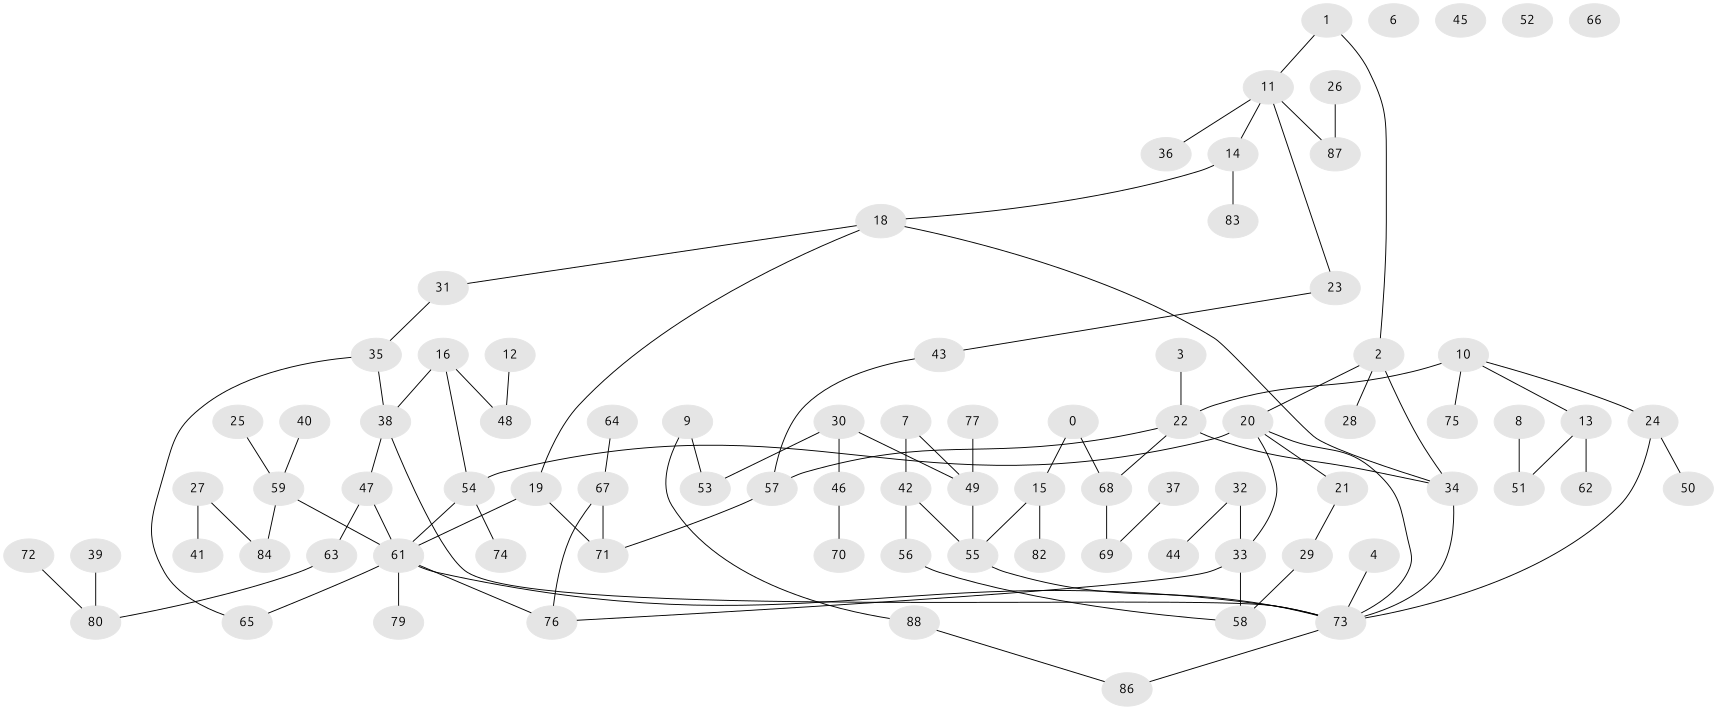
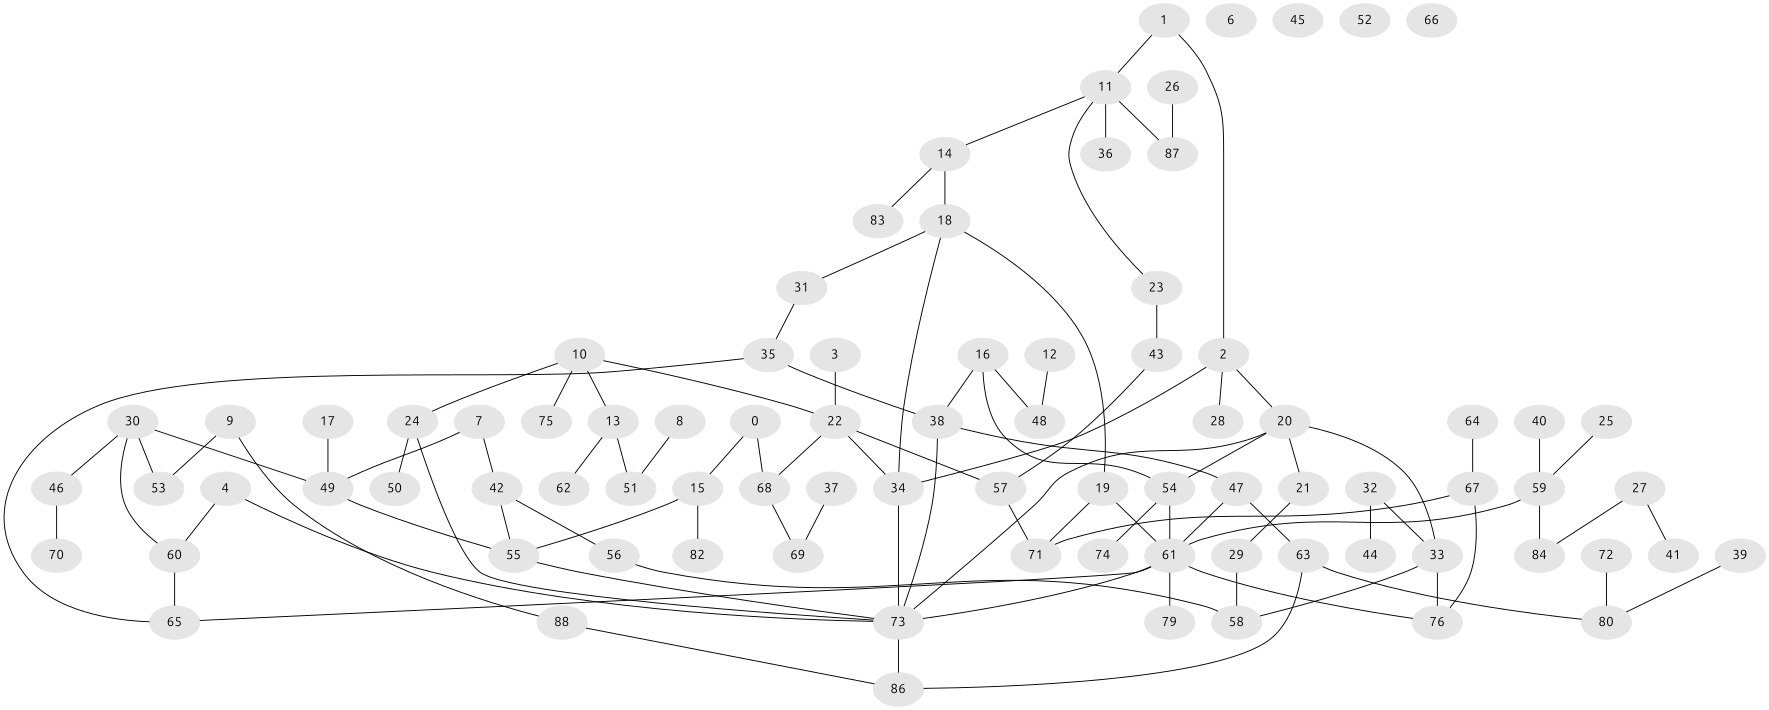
(973, 422) -> (328, 422)
none -> (175, 556)
none -> (1137, 675)
